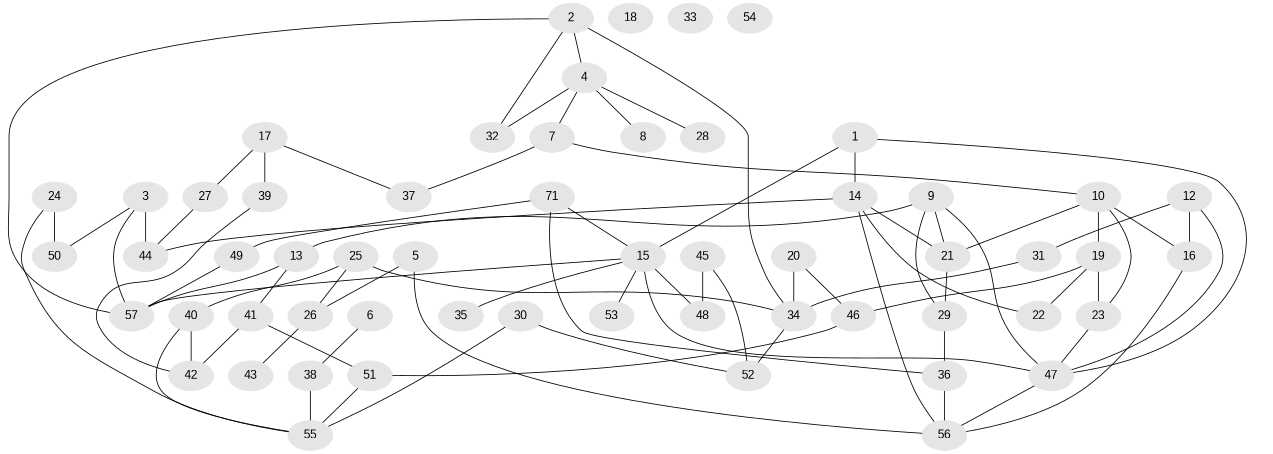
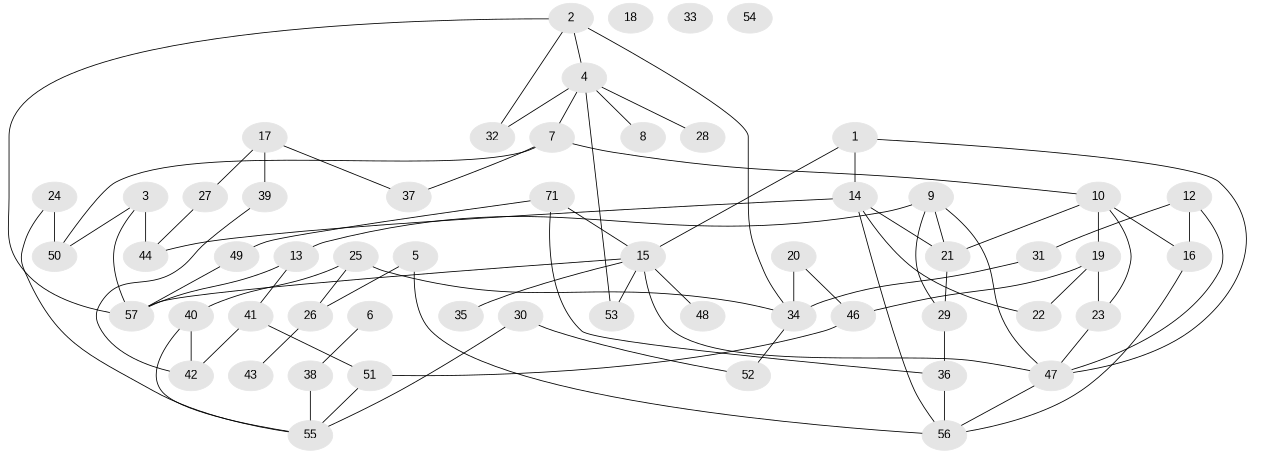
none -> (285, 160)
none -> (598, 197)
(703, 257) -> none
